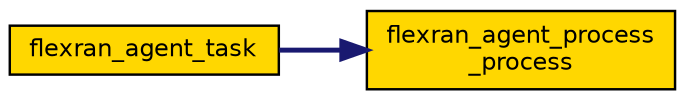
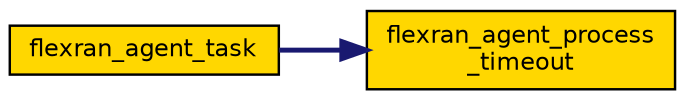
(521, 50) -> (521, 50)
